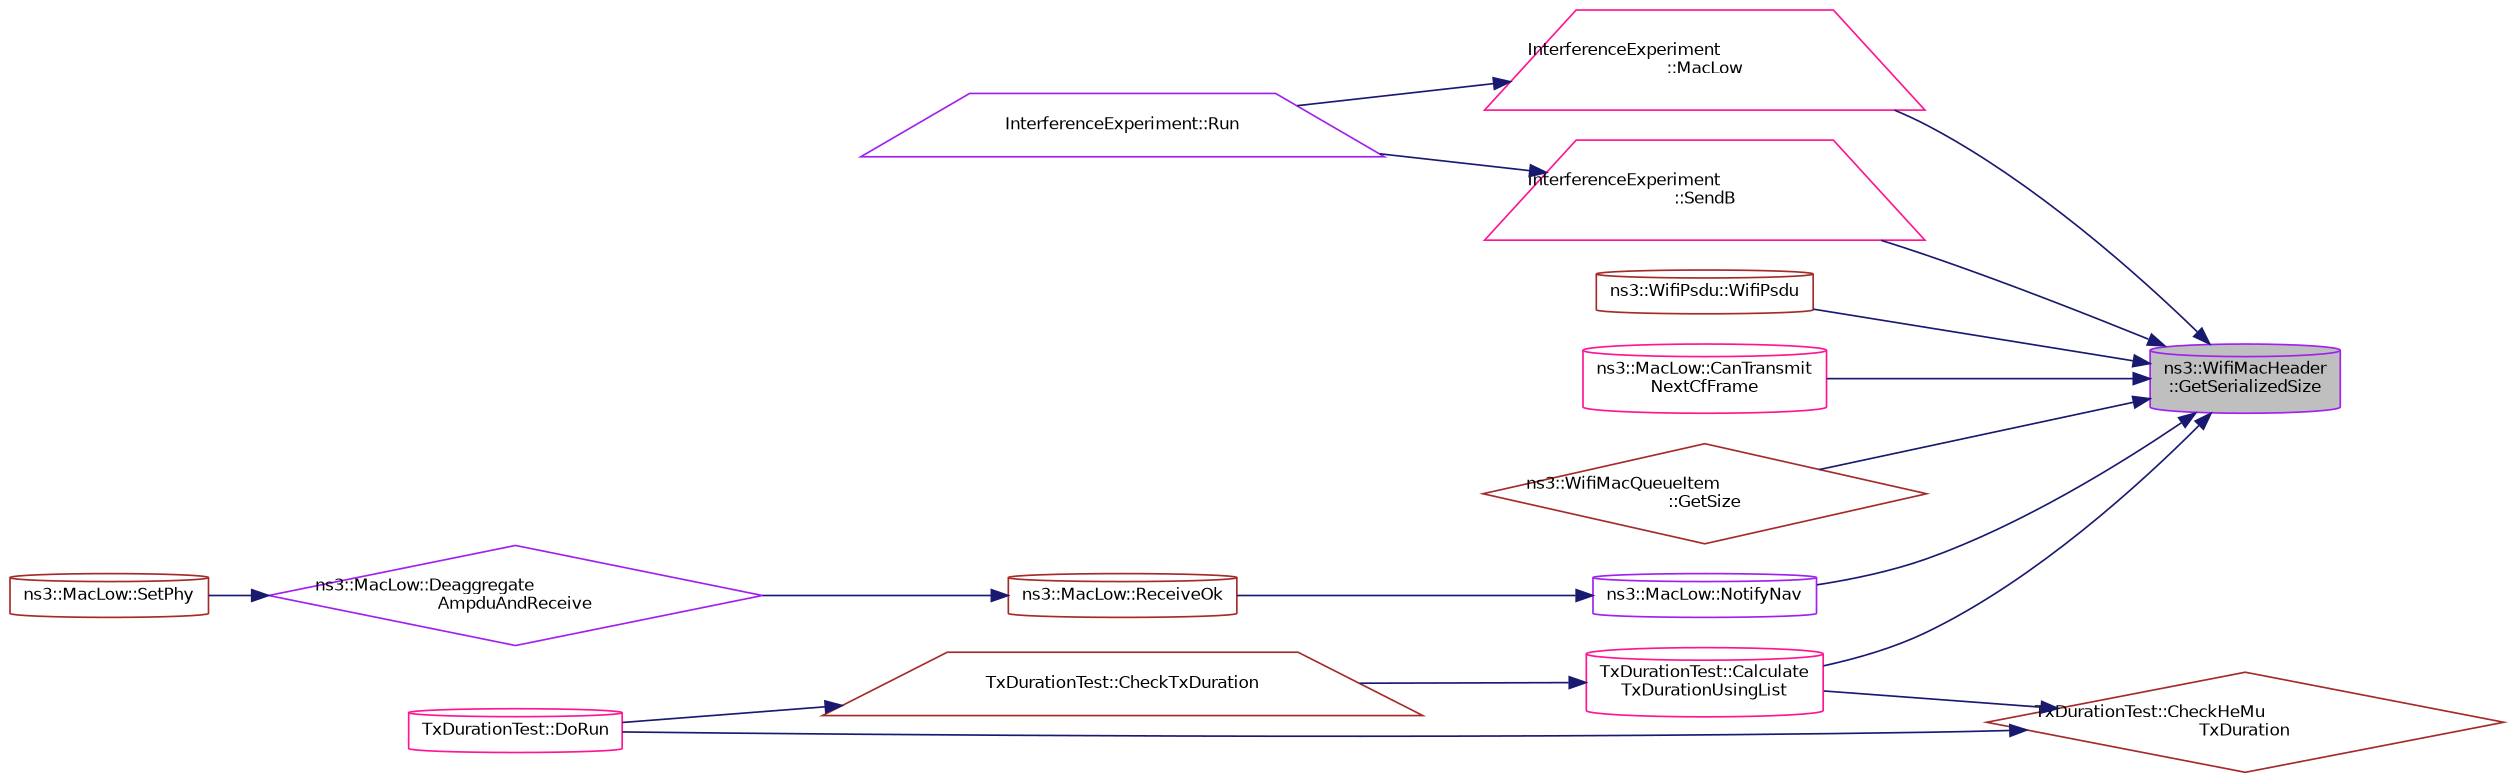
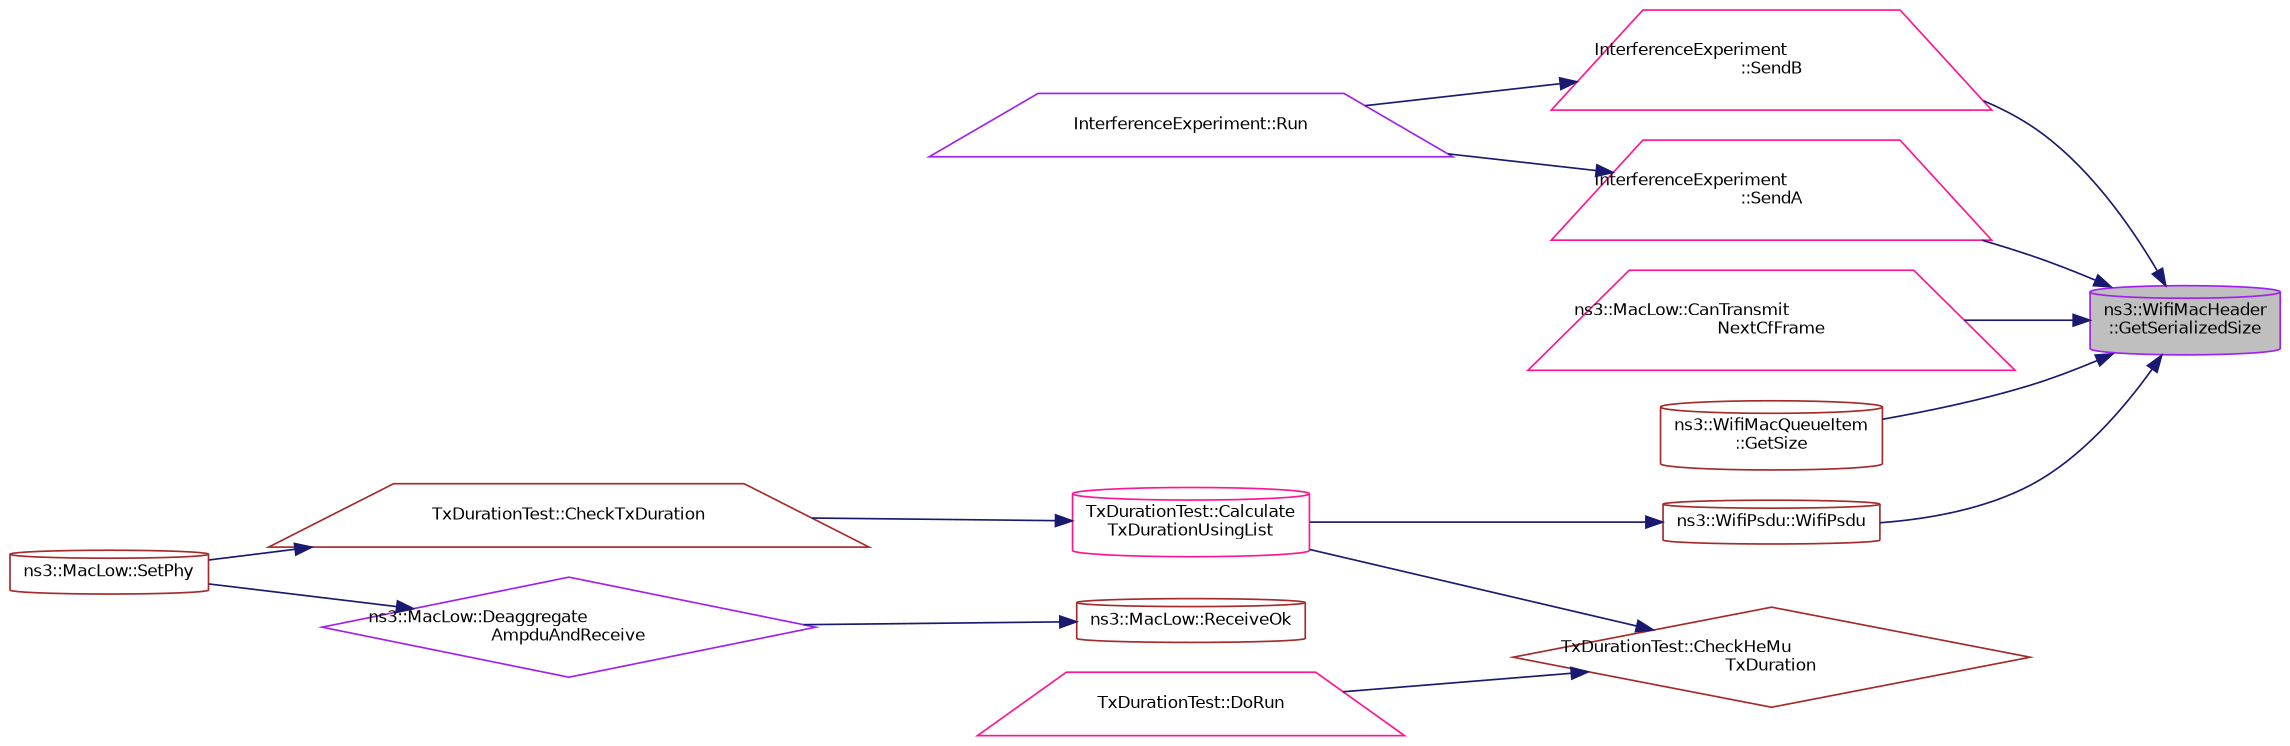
(1705, 60) -> (1771, 190)
(1705, 379) -> (1771, 320)
(1705, 494) -> (1771, 435)
(2027, 572) -> (1478, 522)
(1705, 595) -> none
(724, 715) -> (252, 555)
(515, 731) -> (1191, 704)
